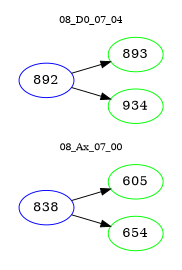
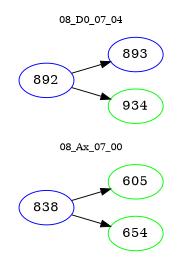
(136, 55) -> (136, 55)
